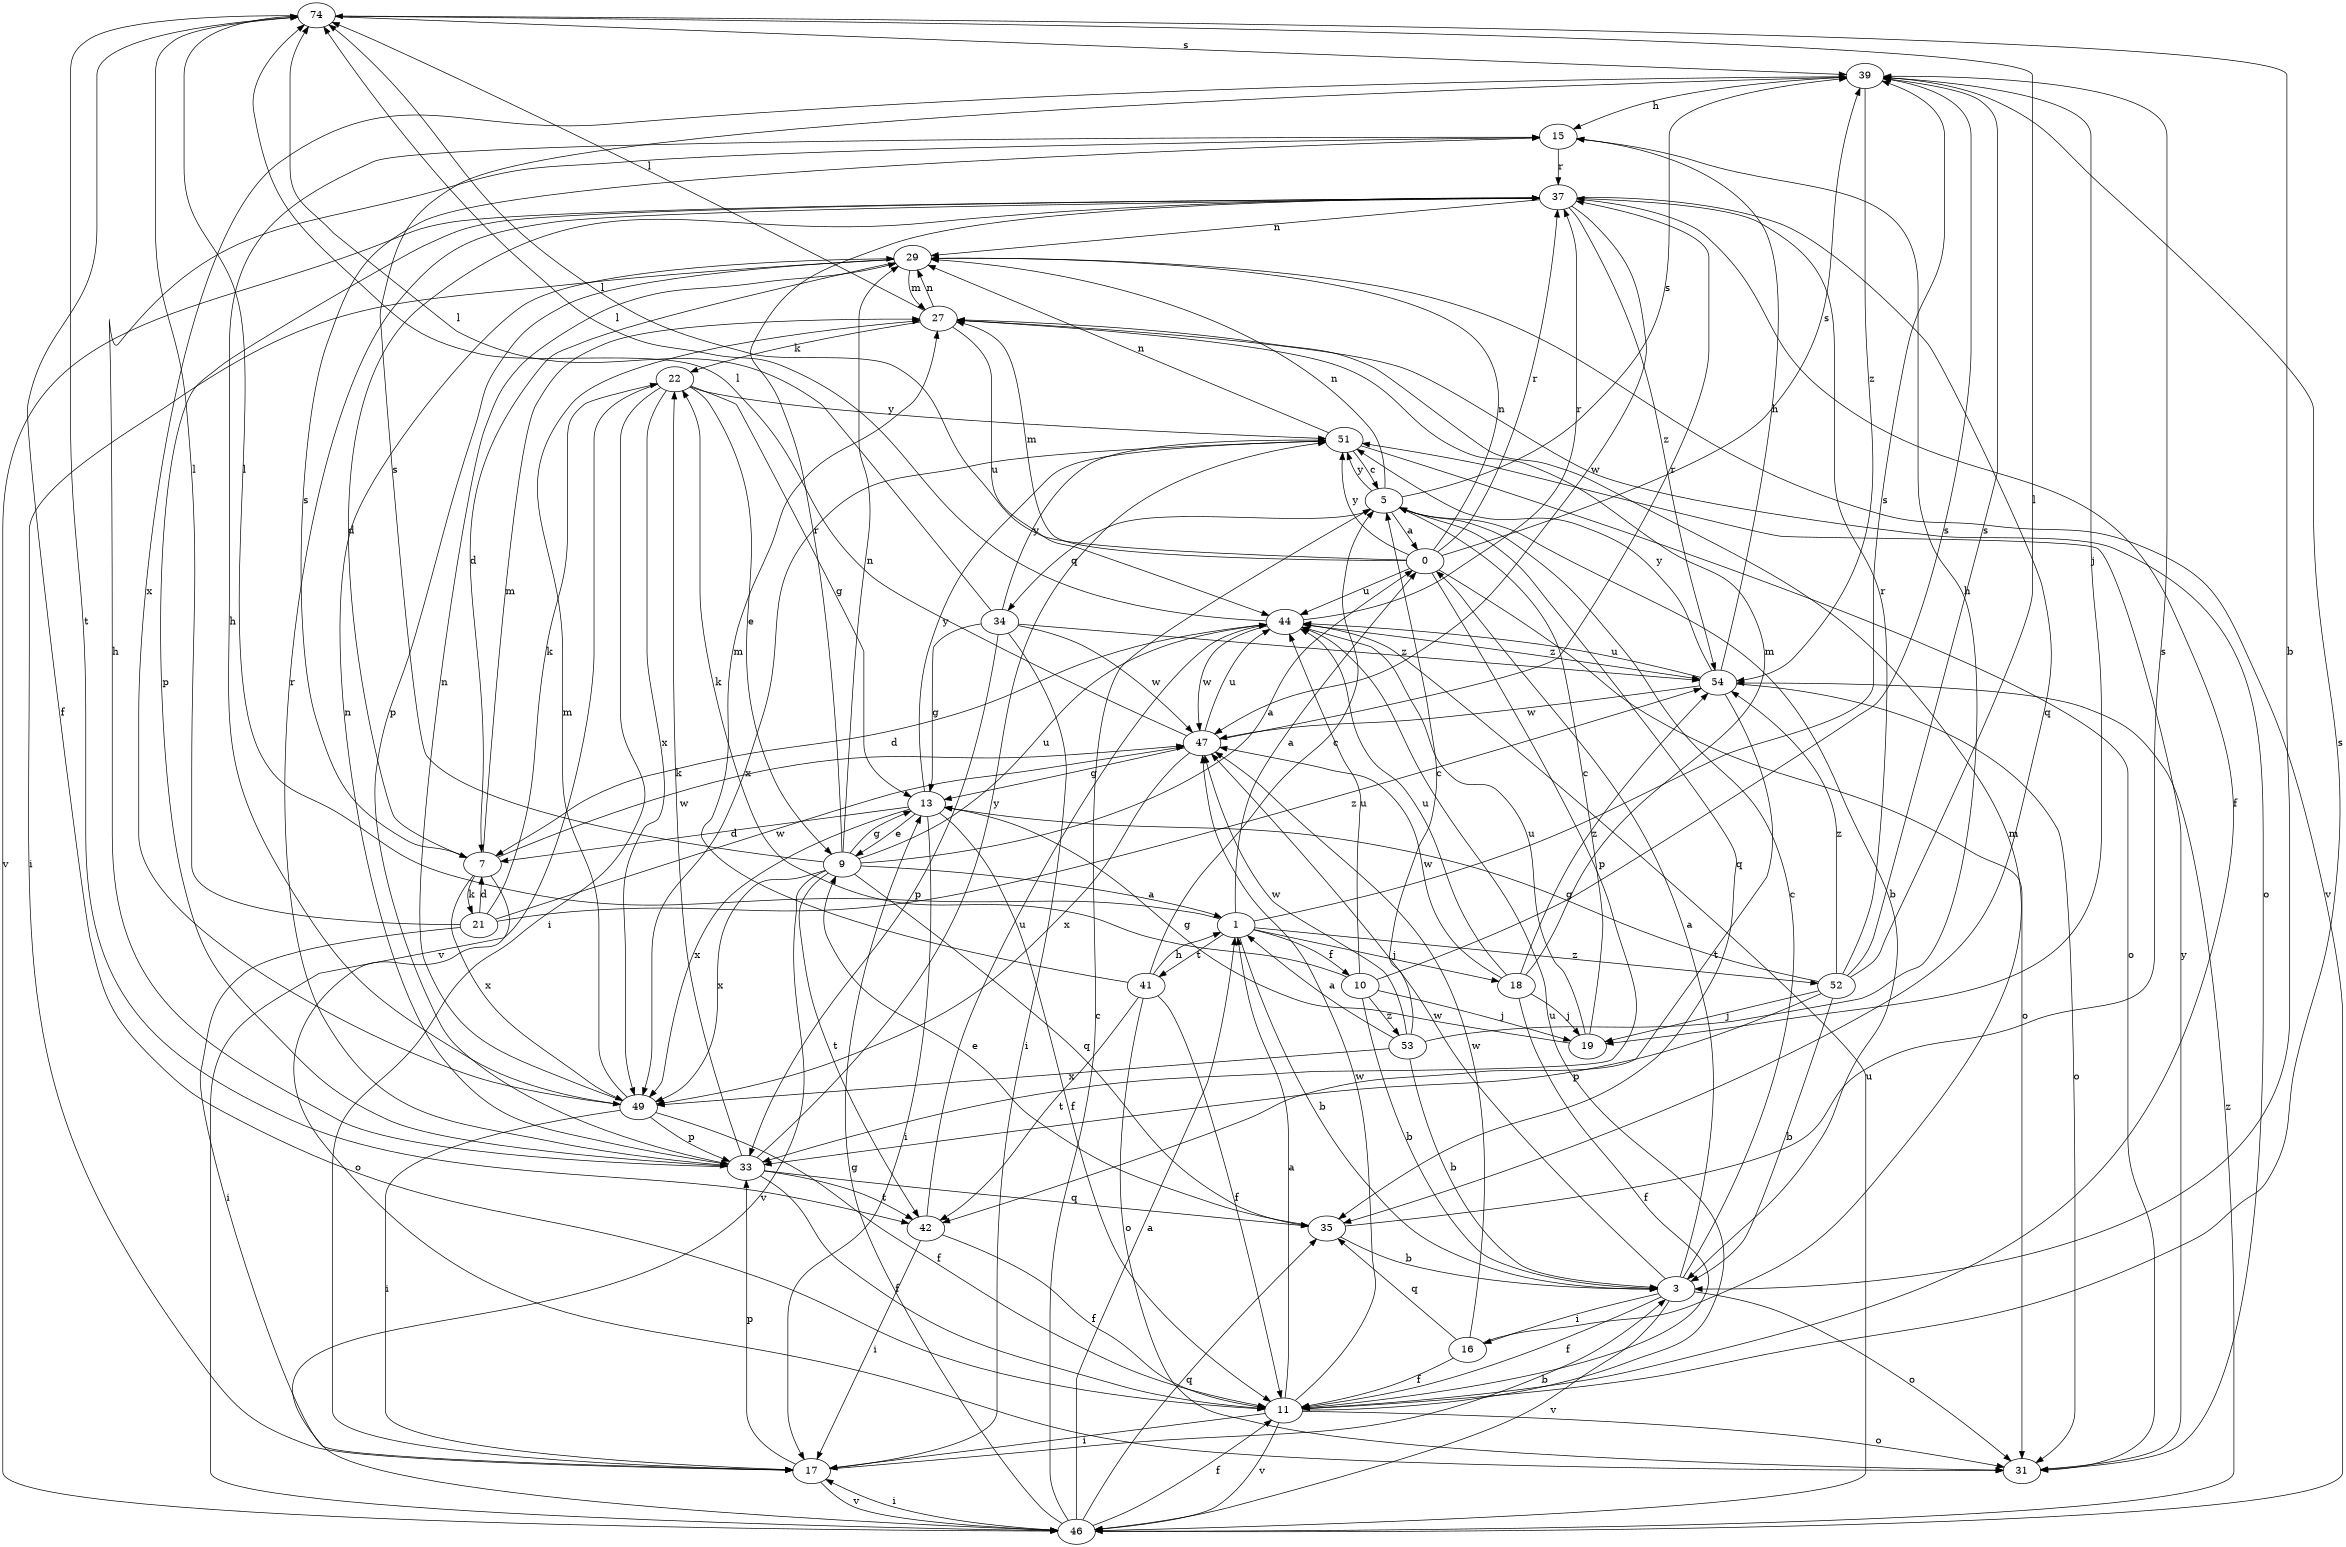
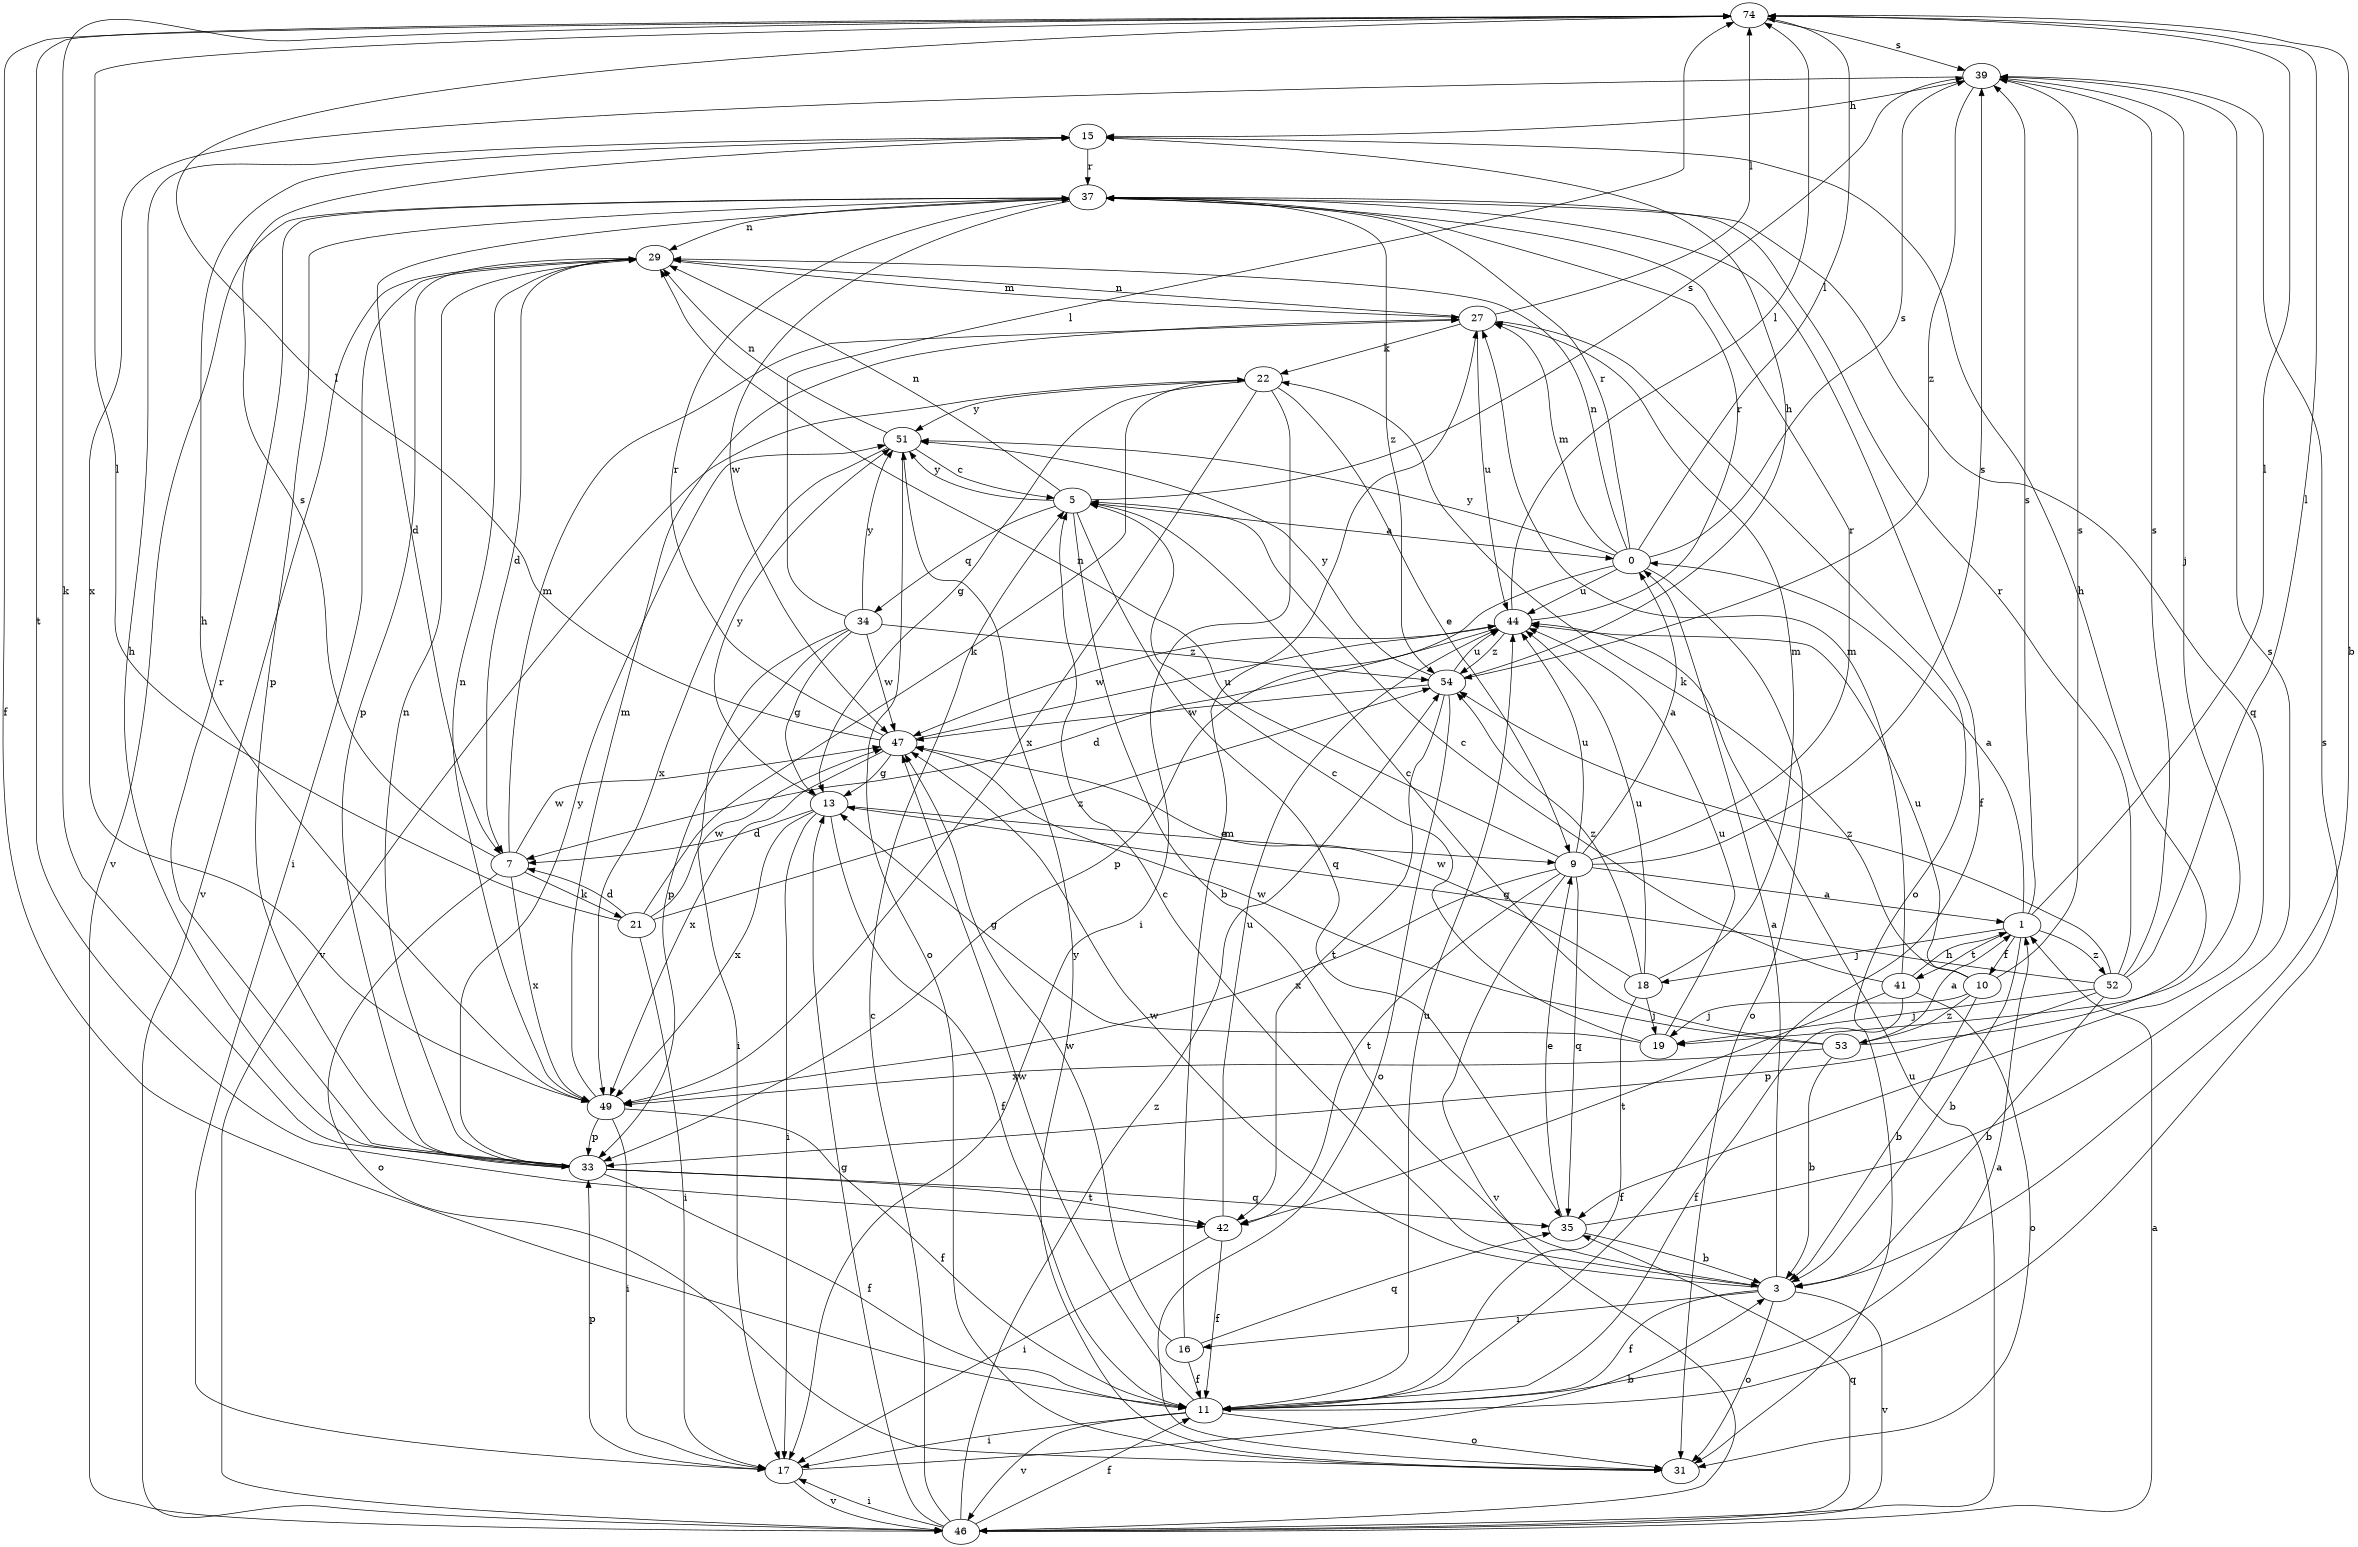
(676, 781) -> (172, 26)
(874, 829) -> none
